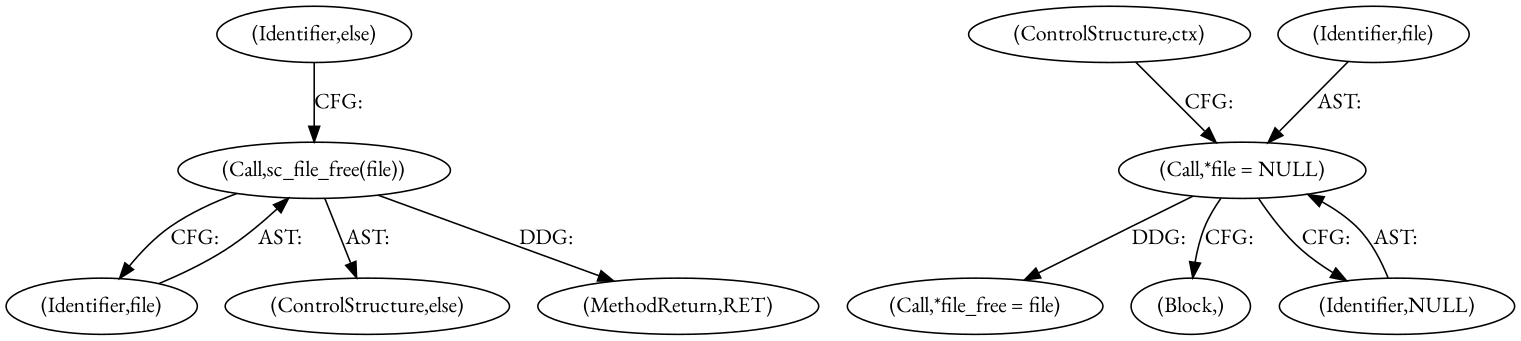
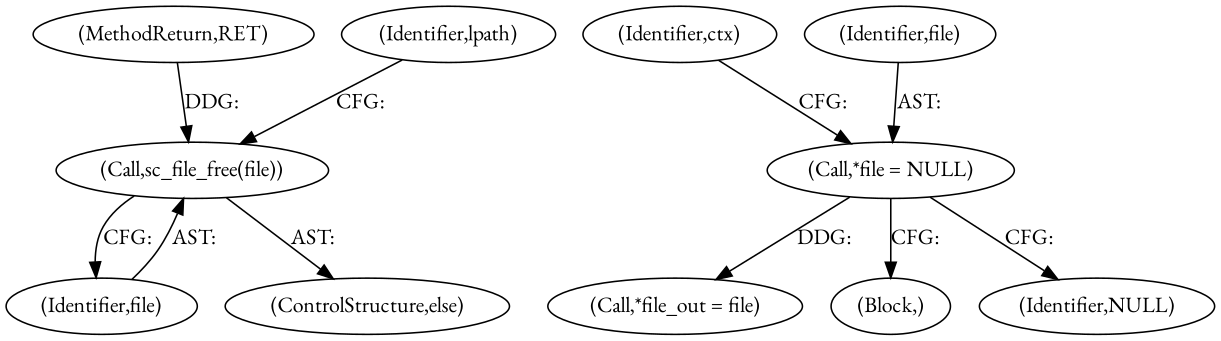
(314, 34) -> (449, 34)
(1110, 34) -> (680, 34)
(1363, 233) -> none
(488, 235) -> (182, 94)
(975, 306) -> (675, 306)
